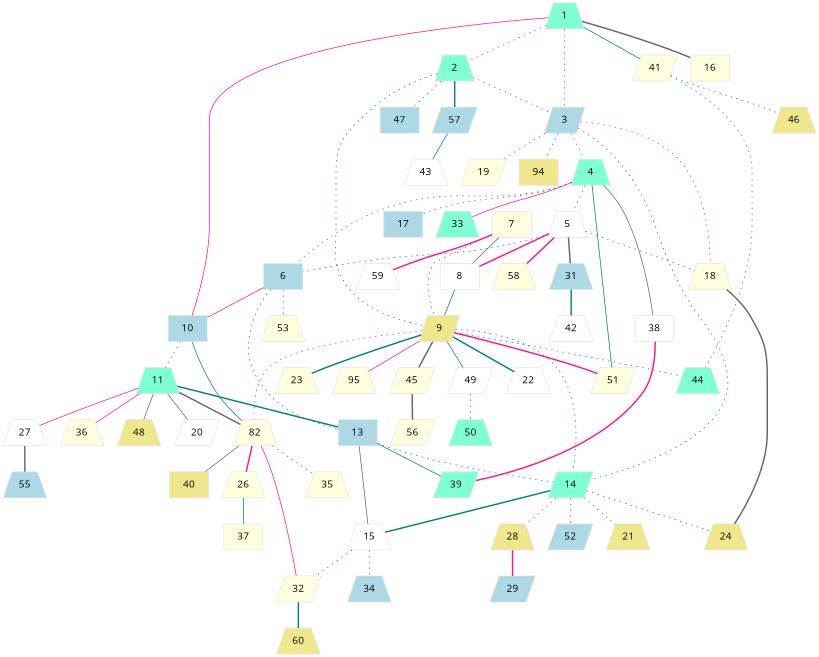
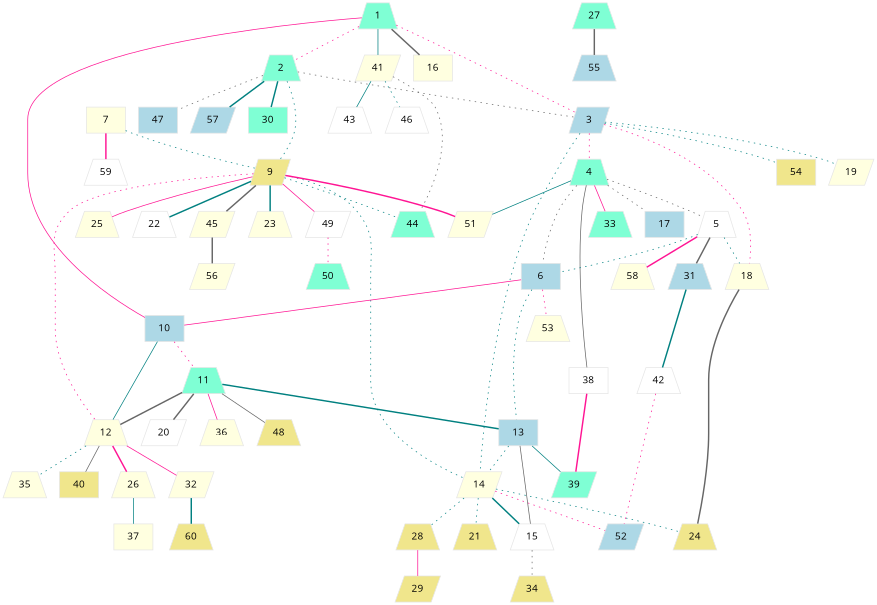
none -> (268, 120)
(794, 120) -> (407, 120)
(440, 146) -> (364, 94)
(524, 146) -> (722, 137)
(539, 172) -> (796, 172)
(460, 276) -> none
(455, 355) -> (298, 198)
(354, 381) -> (97, 224)
(89, 406) -> none
(178, 407) -> (184, 407)
(25, 433) -> (594, 16)
(255, 433) -> (106, 433)
none -> (640, 459)
(570, 485) -> (479, 485)
(541, 511) -> (448, 512)
(334, 563) -> none
(513, 563) -> (418, 563)
(369, 589) -> (532, 589)
(513, 589) -> (418, 589)
